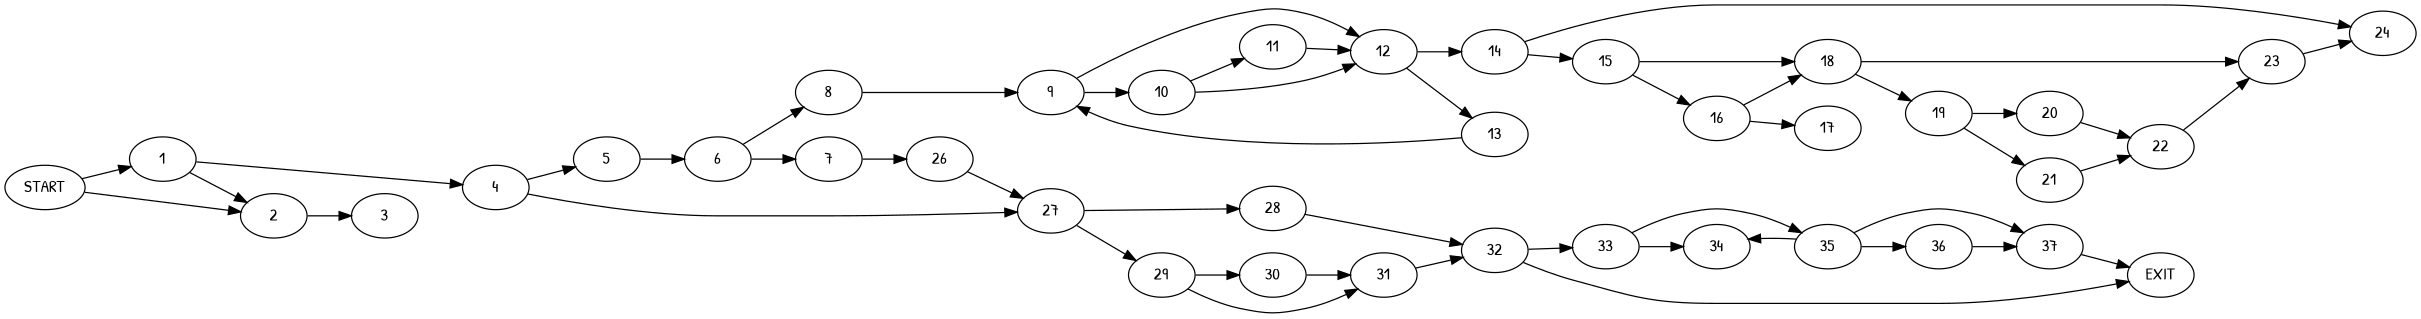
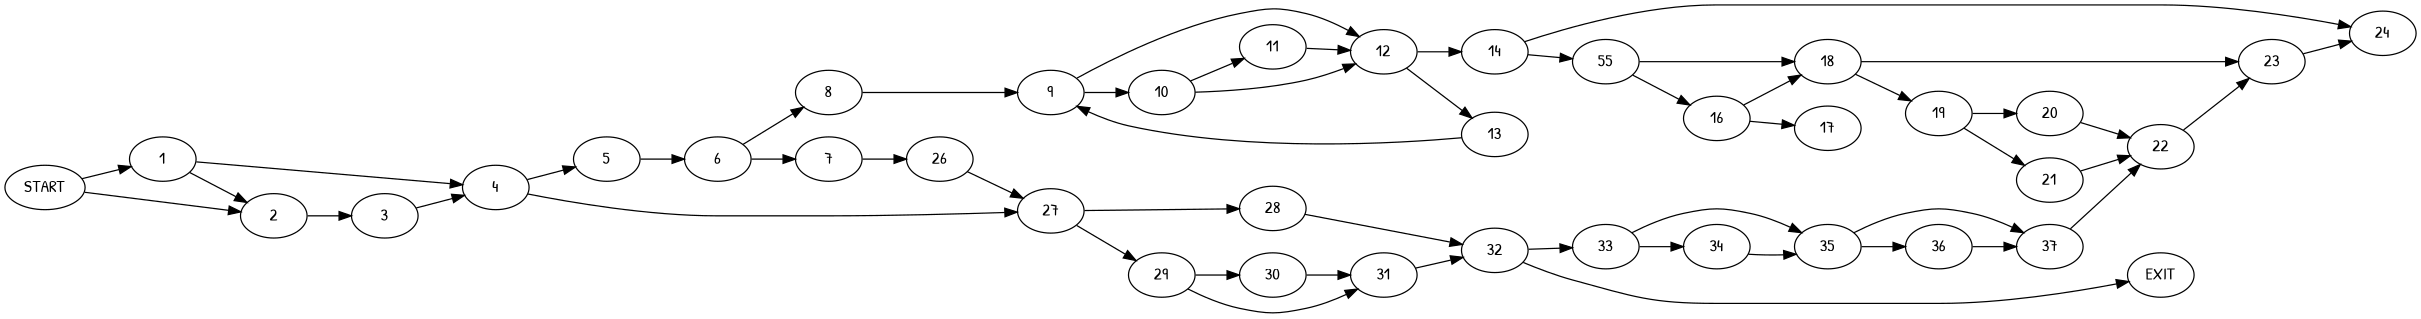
(1606, 62) -> (1606, 62)
none -> (434, 203)
(1778, 238) -> (1766, 255)
(2099, 259) -> (2101, 201)
